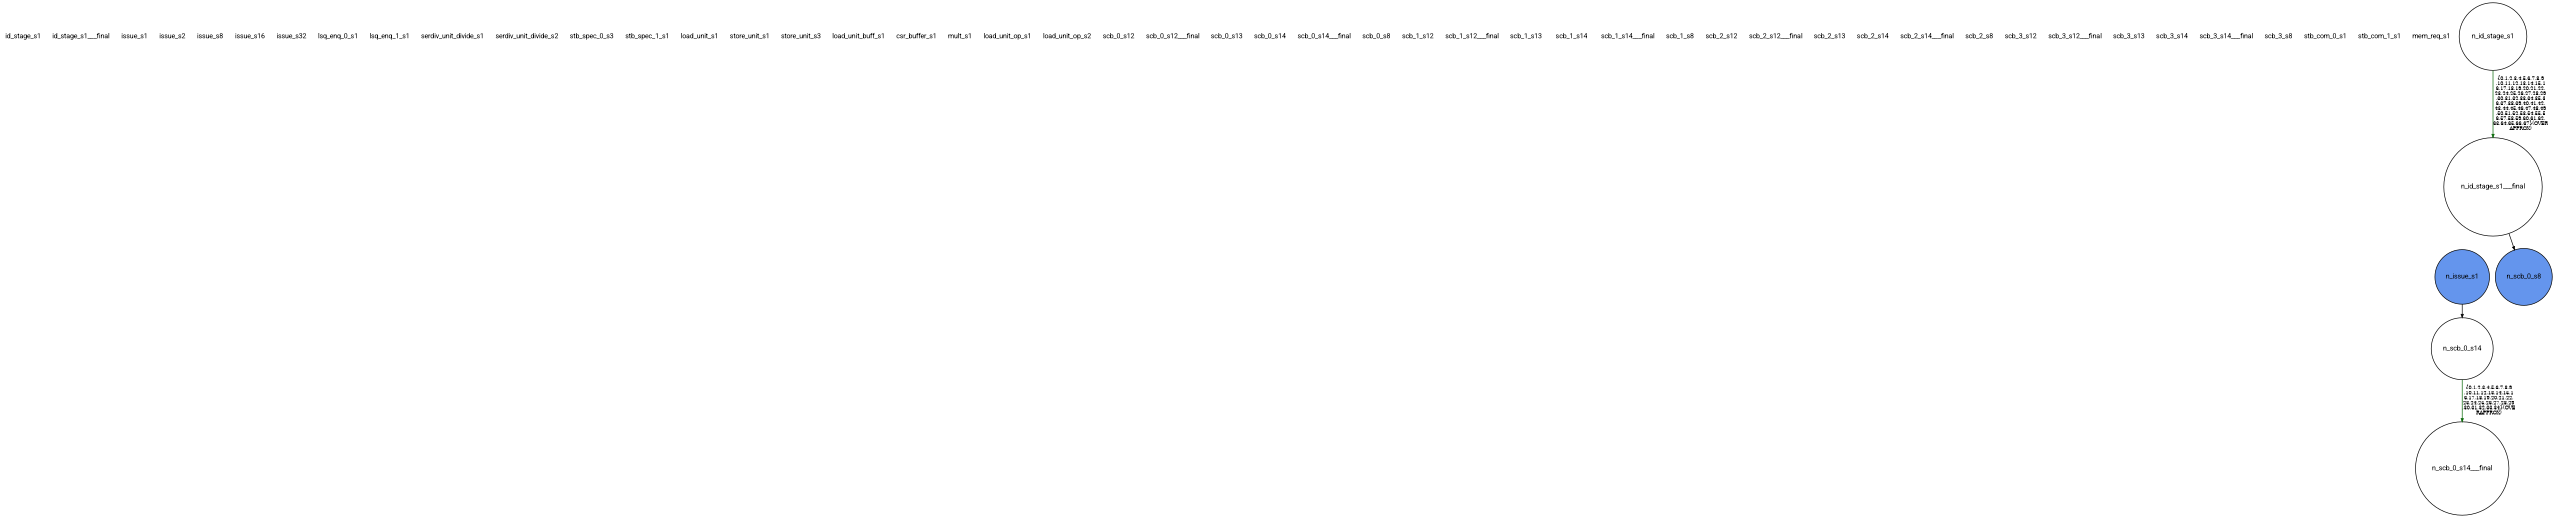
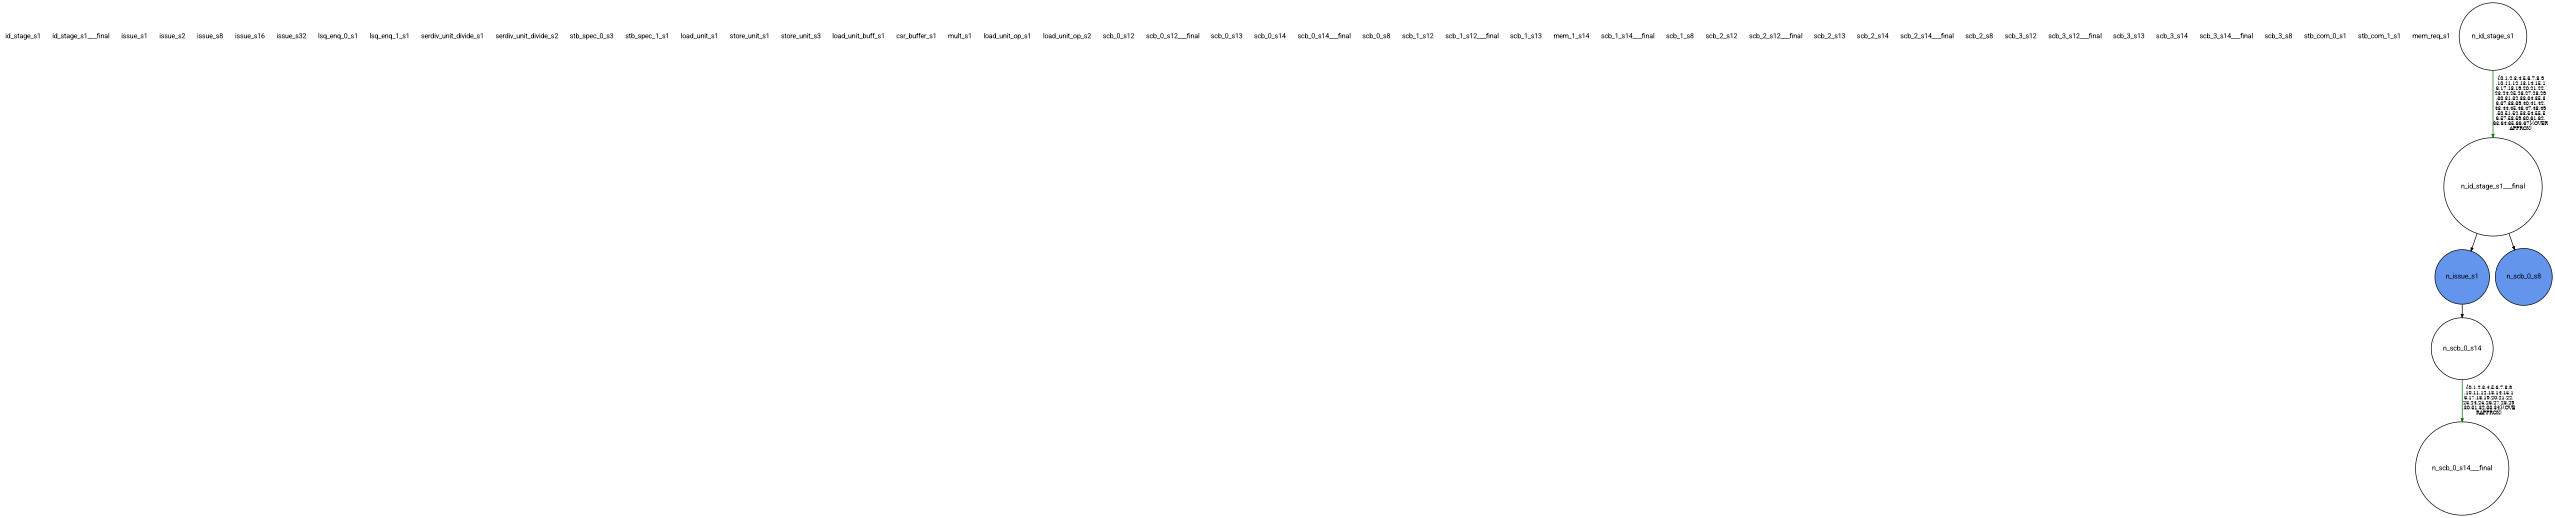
(1572, 37) -> (1572, 37)
none -> (2475, 241)
